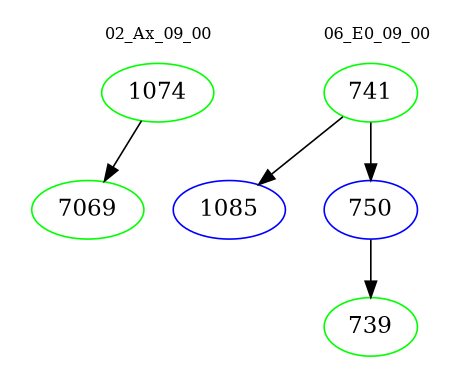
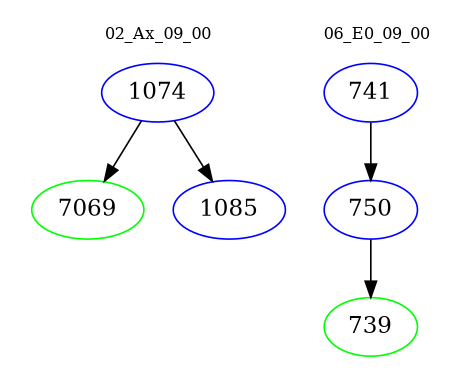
(158, 93) -> (158, 93)
(371, 93) -> (371, 93)
(321, 134) -> (189, 144)
